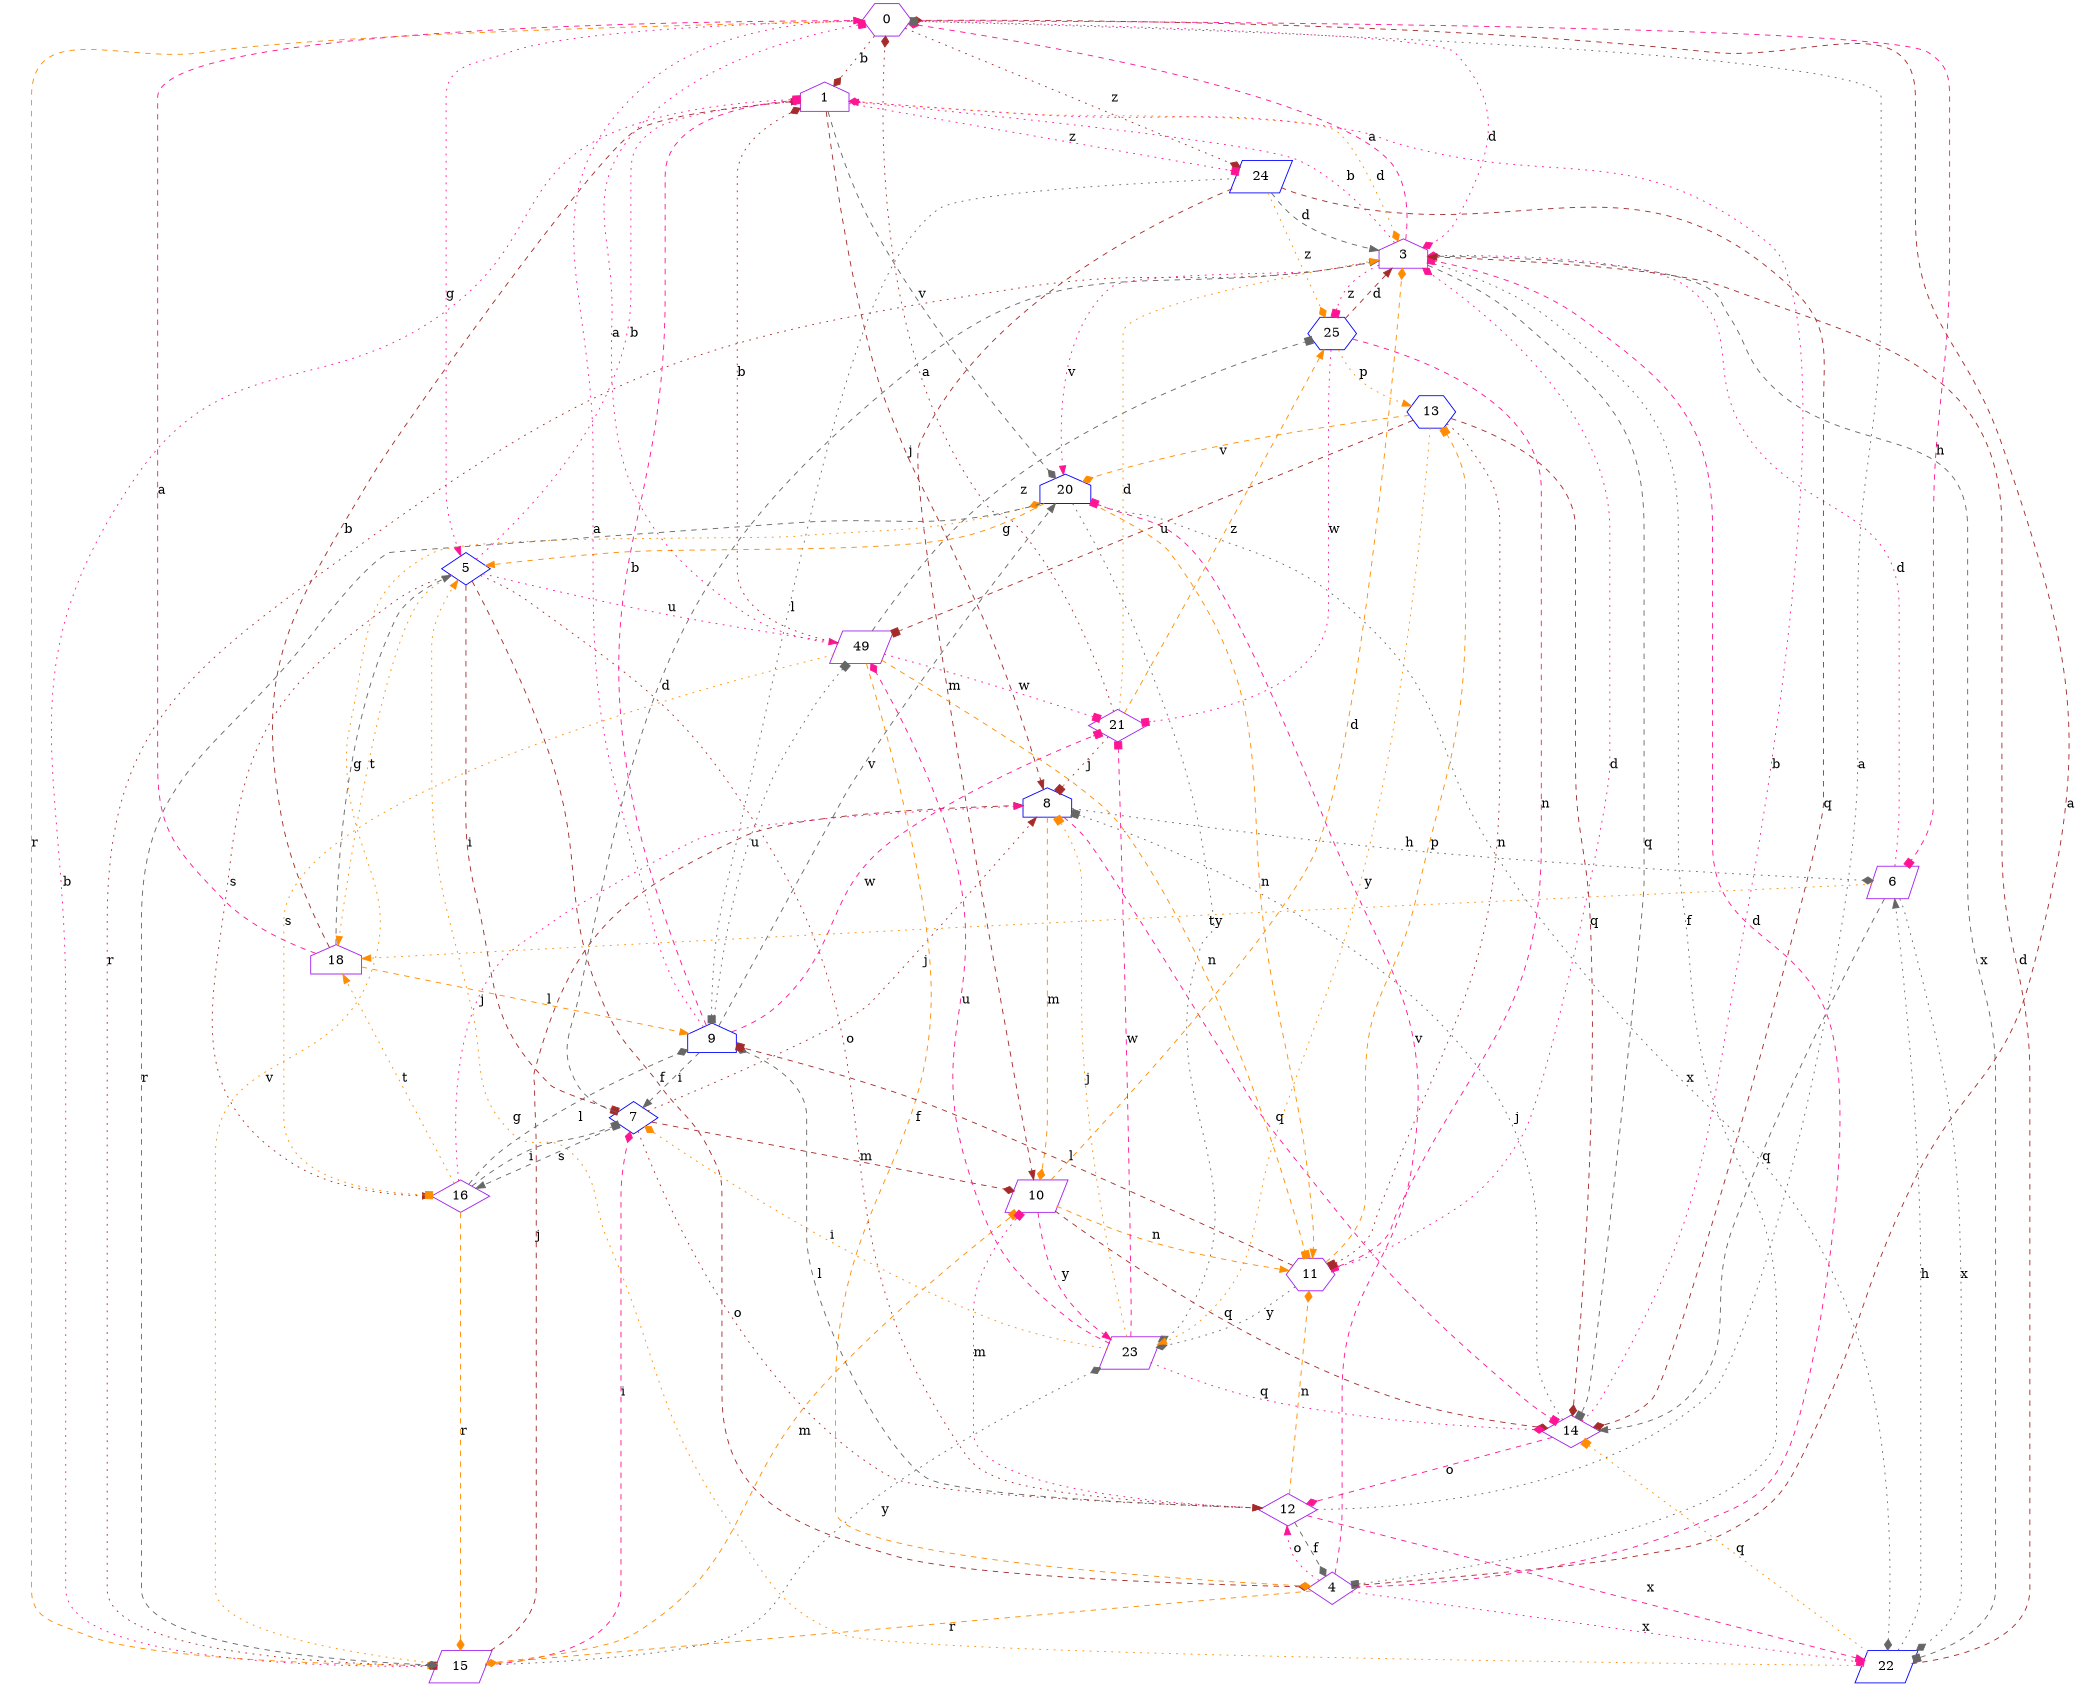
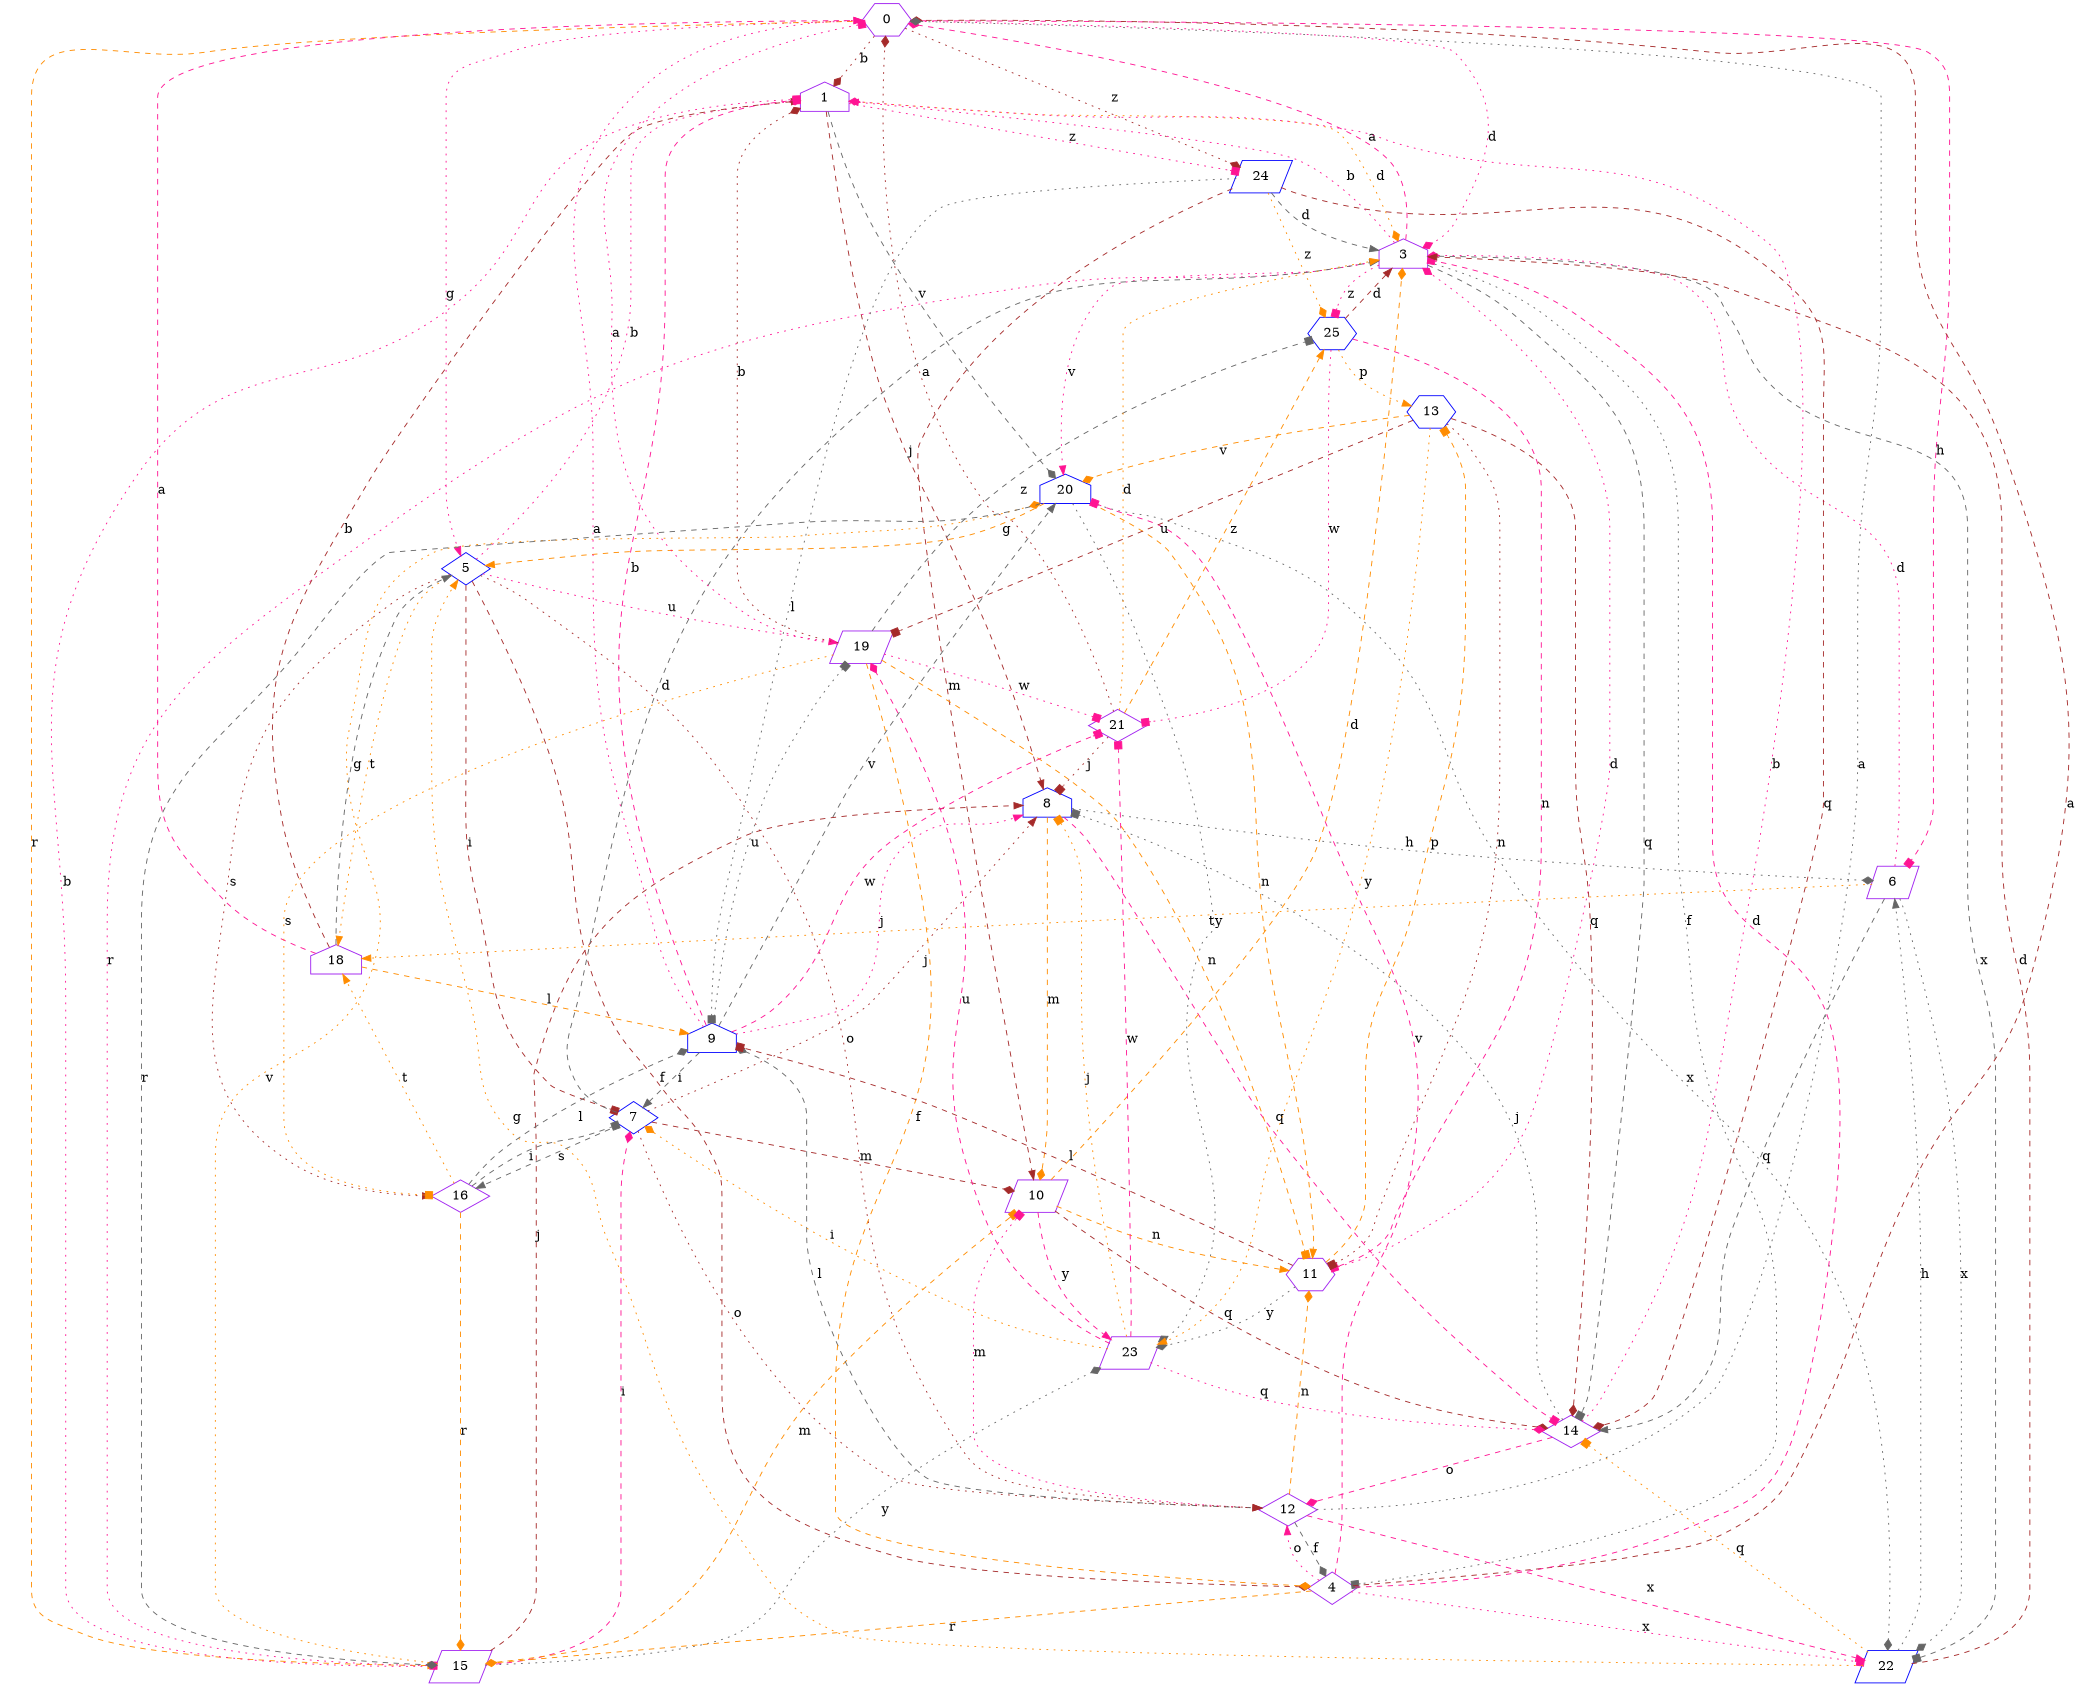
(1865, 482) -> (1865, 482)
(862, 647) -> (862, 647)
(199, 673) -> (199, 673)
(618, 882) -> (878, 937)
